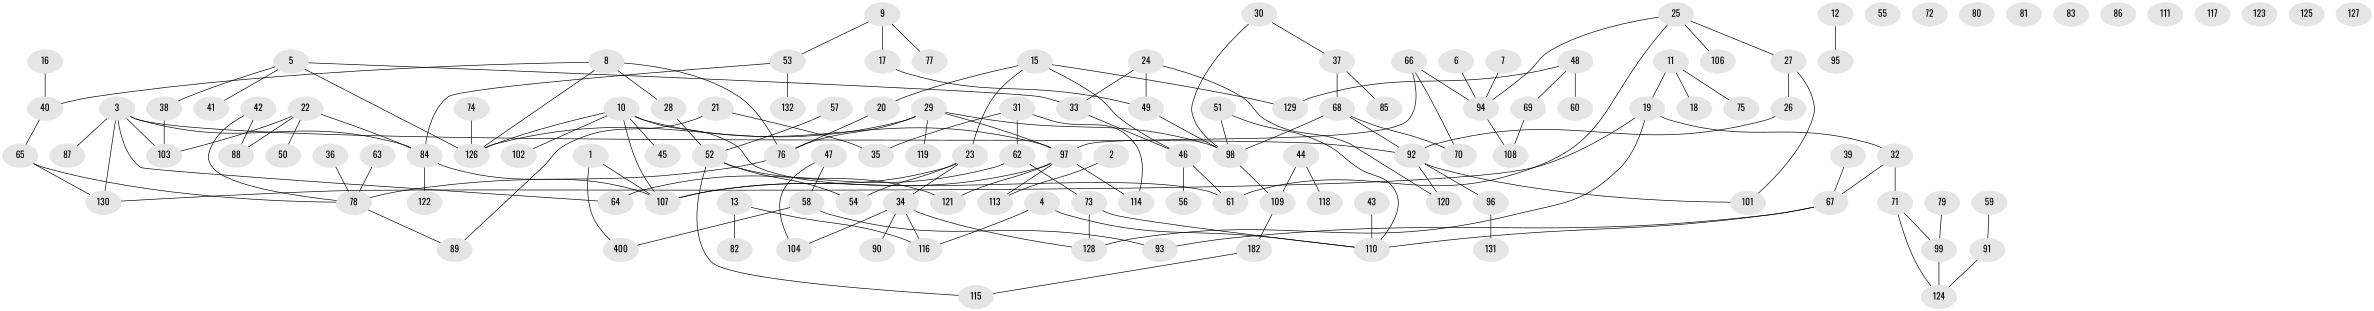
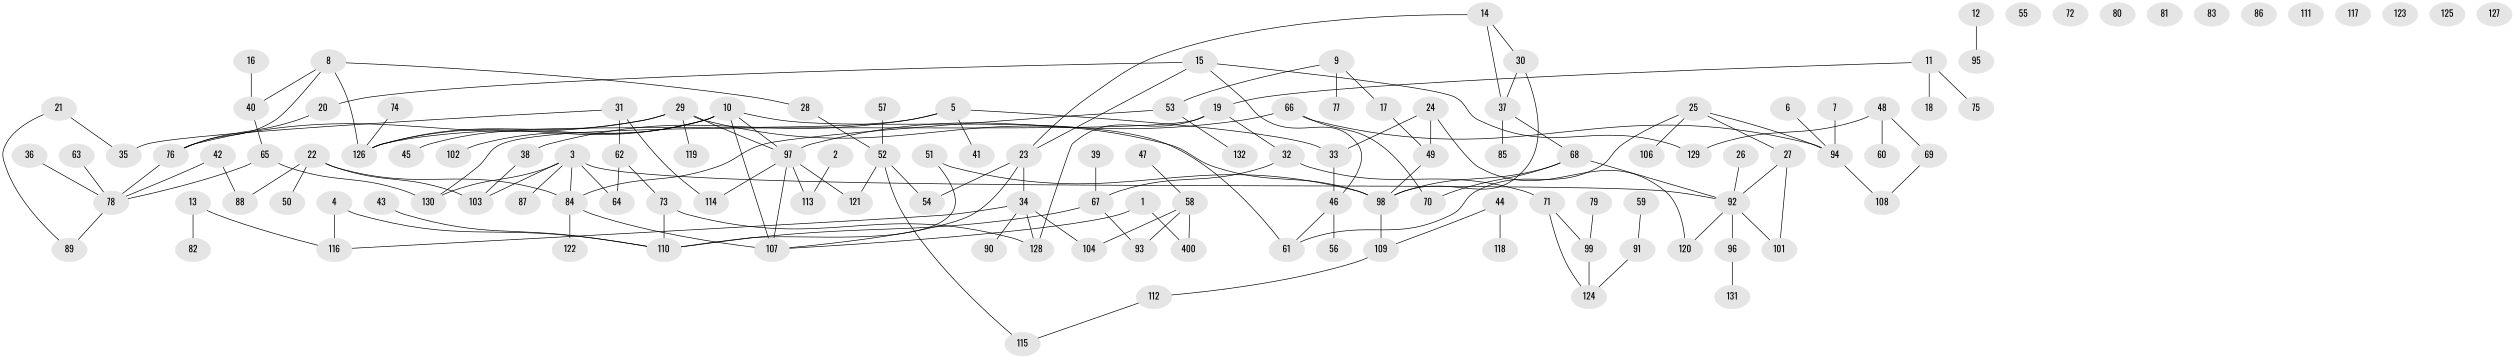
none -> (1485, 14)
(1788, 85) -> (1760, 179)
(782, 194) -> (1140, 227)
(1254, 250) -> (1154, 297)
